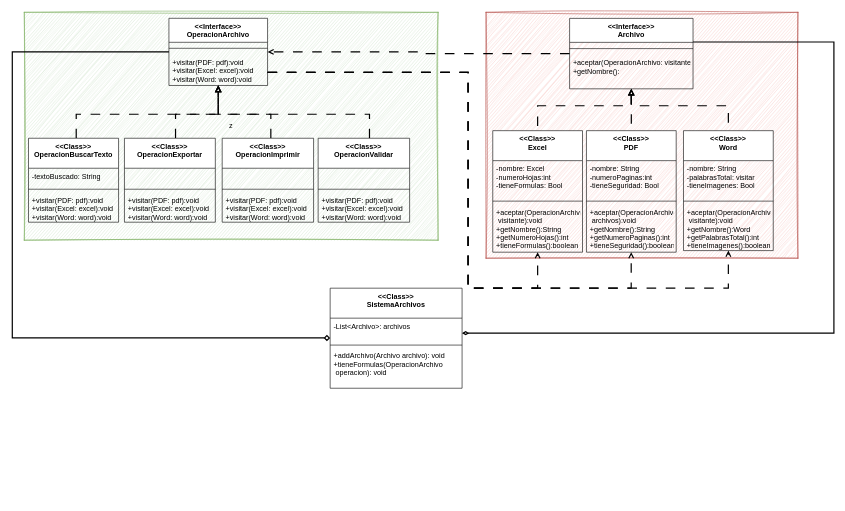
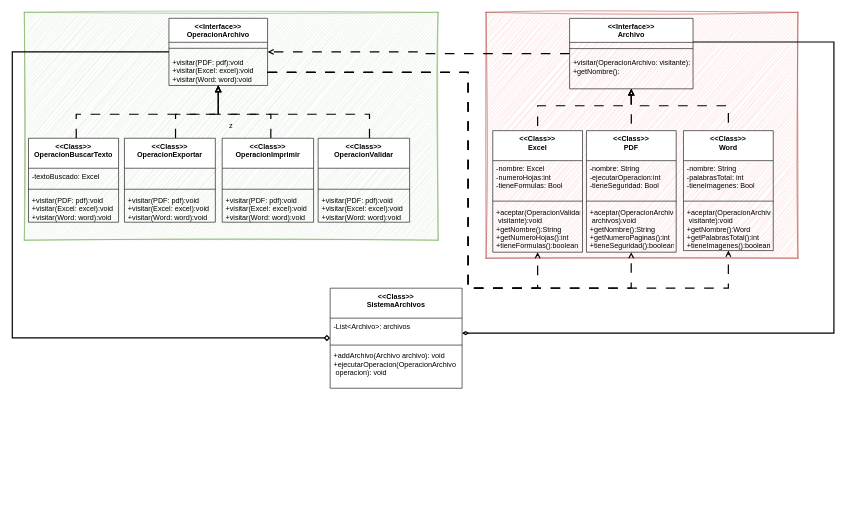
(643, 63) -> (641, 63)
(617, 169) -> (617, 169)
(715, 169) -> (715, 169)
(71, 176) -> (69, 176)
(546, 212) -> (545, 212)
(396, 356) -> (396, 356)
